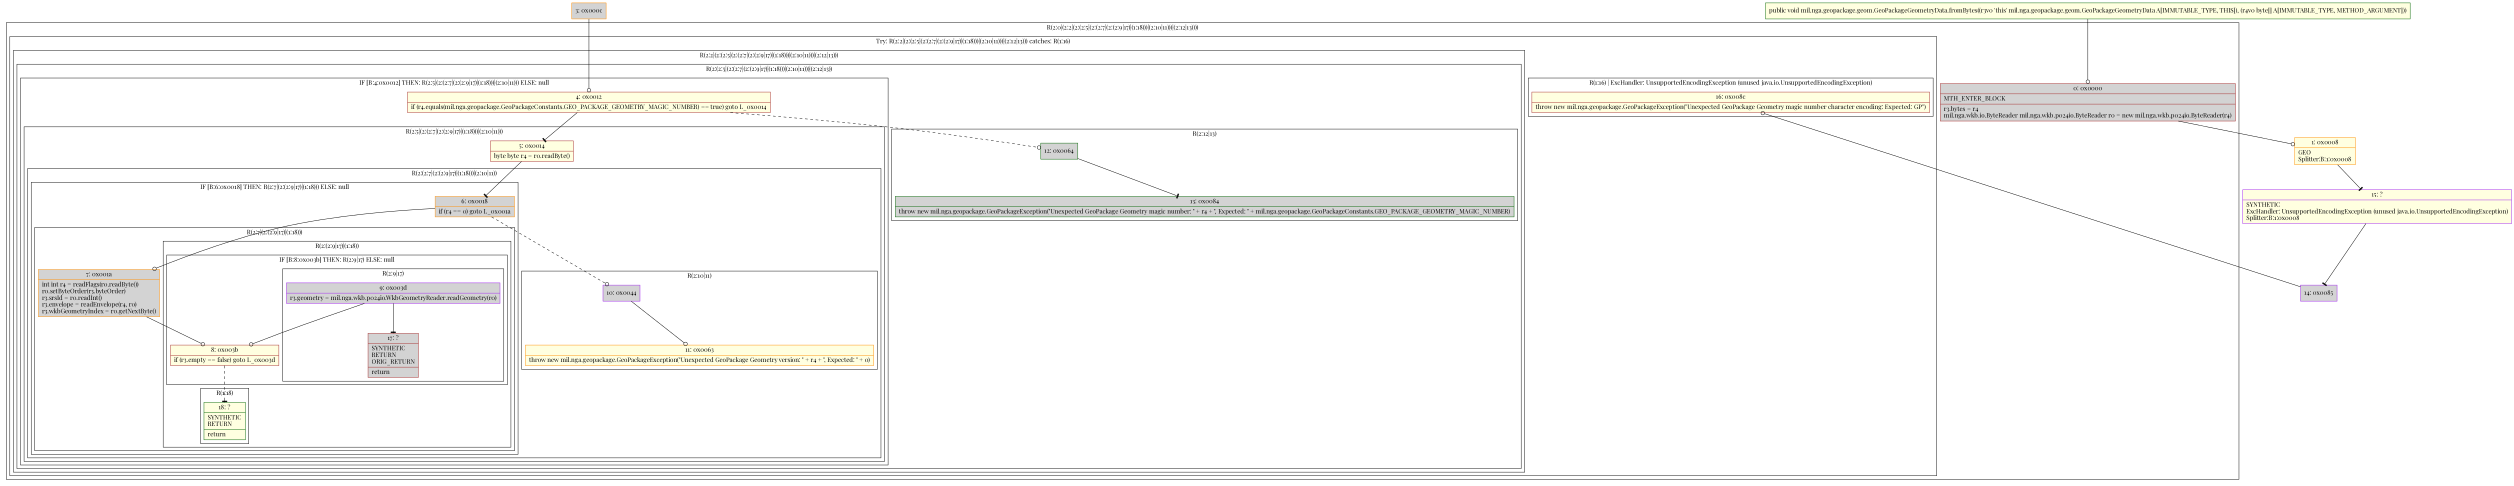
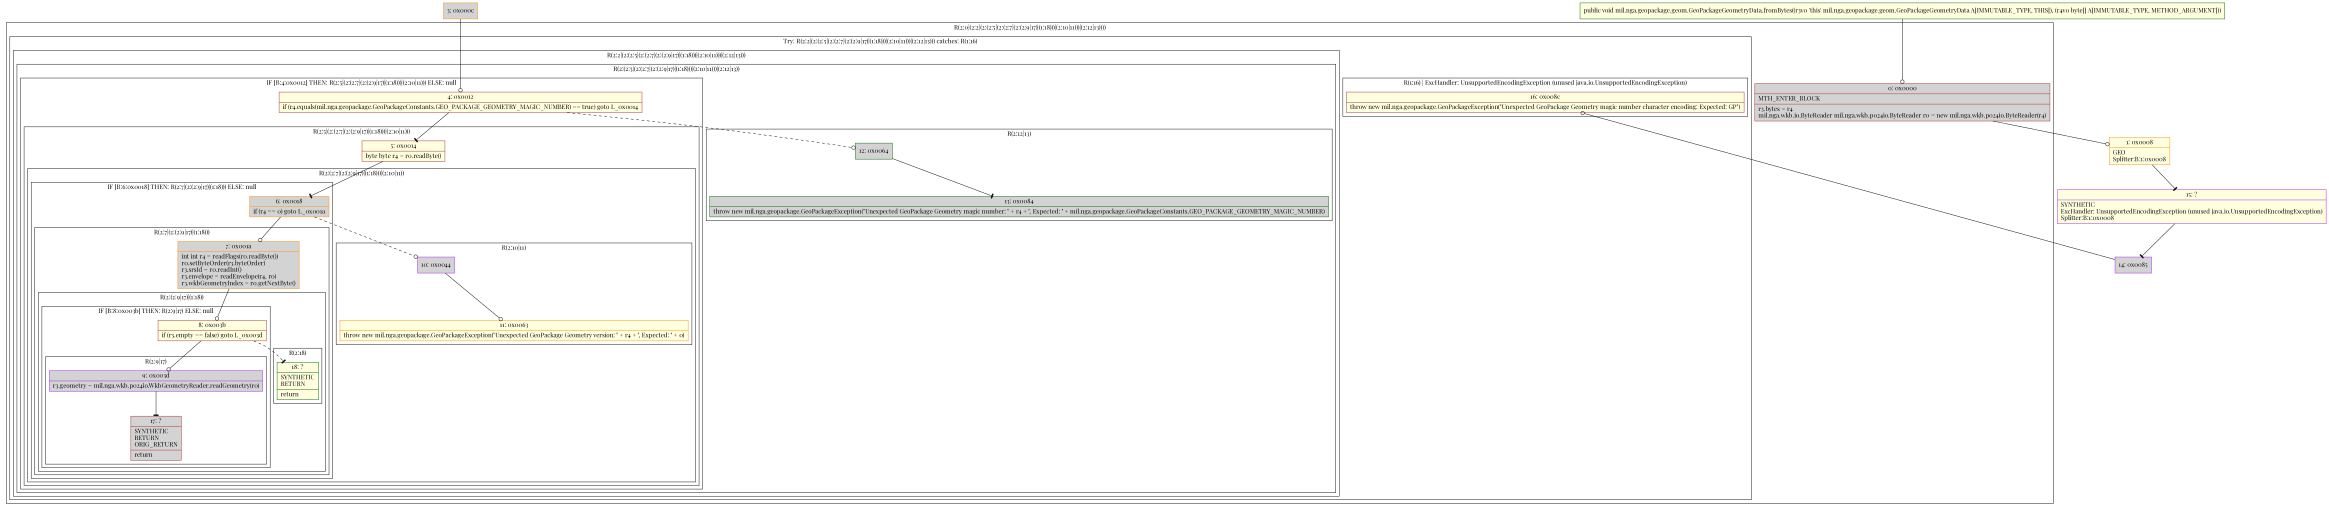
(308, 323) -> (186, 354)
(225, 393) -> (298, 353)
